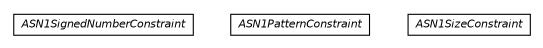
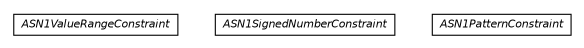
none -> (95, 24)
(469, 24) -> none
